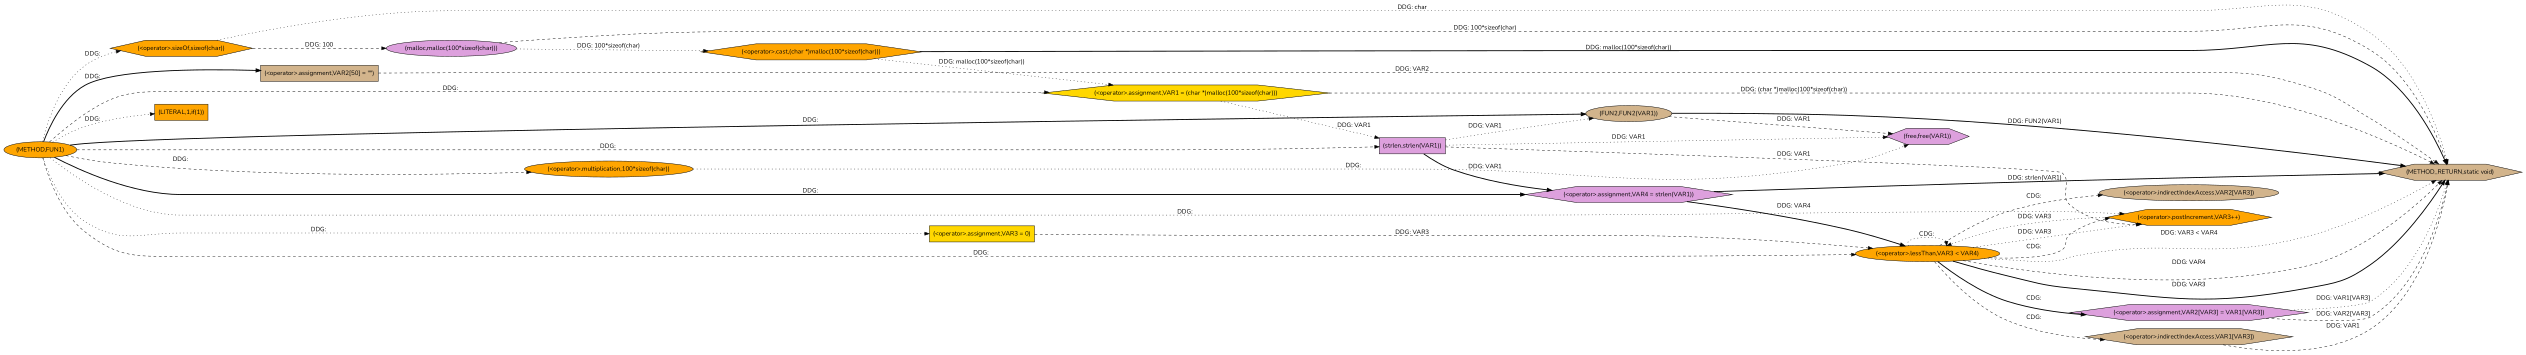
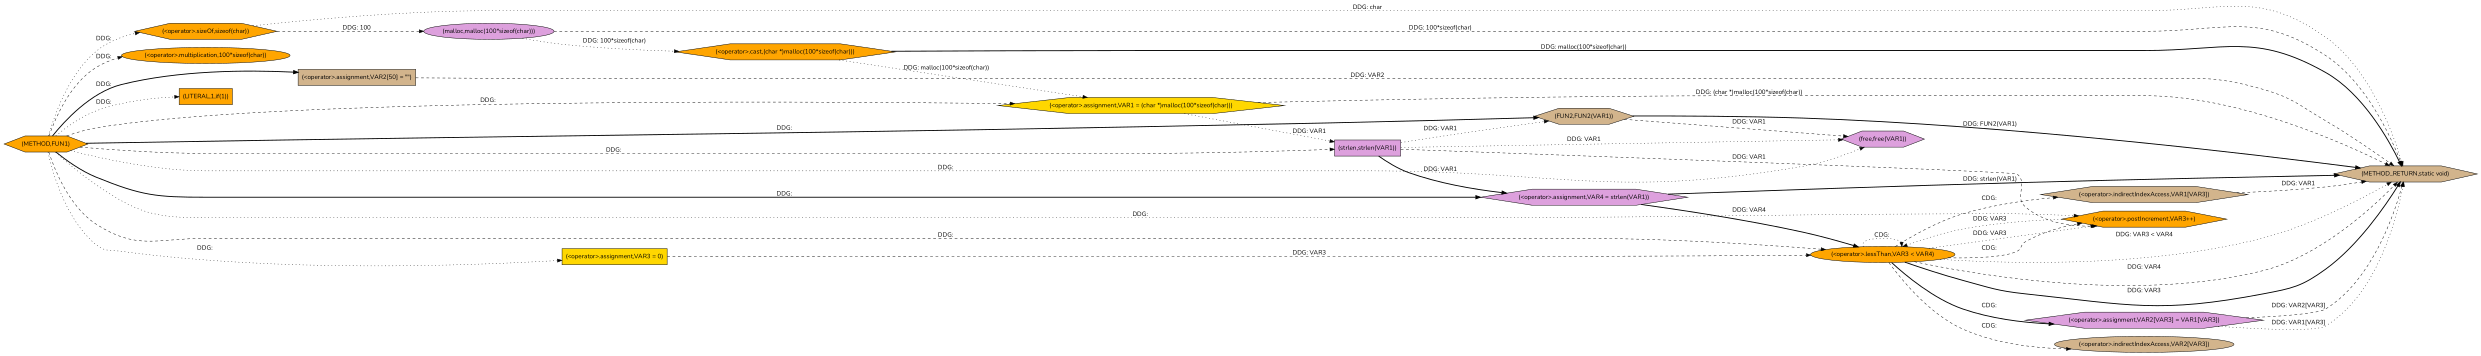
(1629, 114) -> (1584, 116)
(40, 150) -> (46, 144)
(1301, 169) -> (966, 171)
